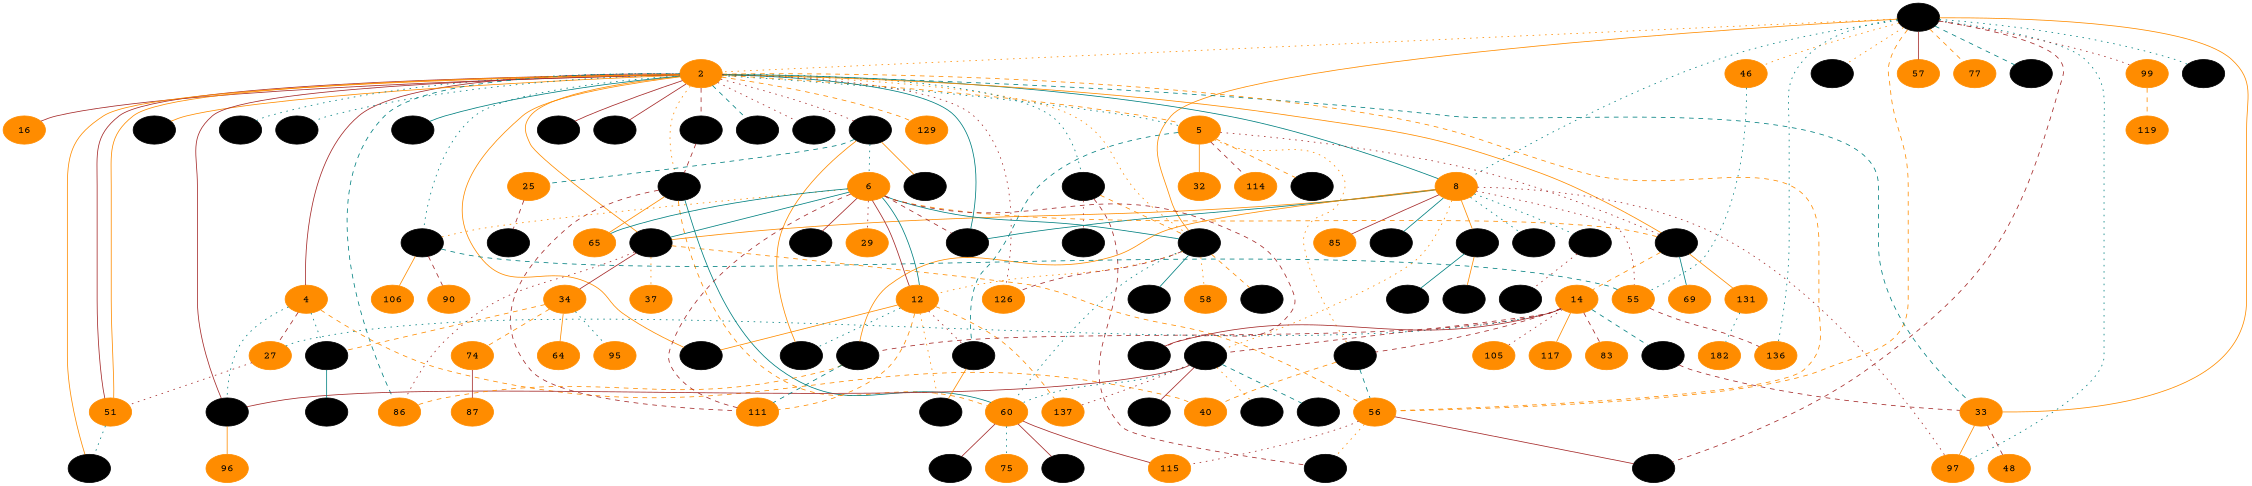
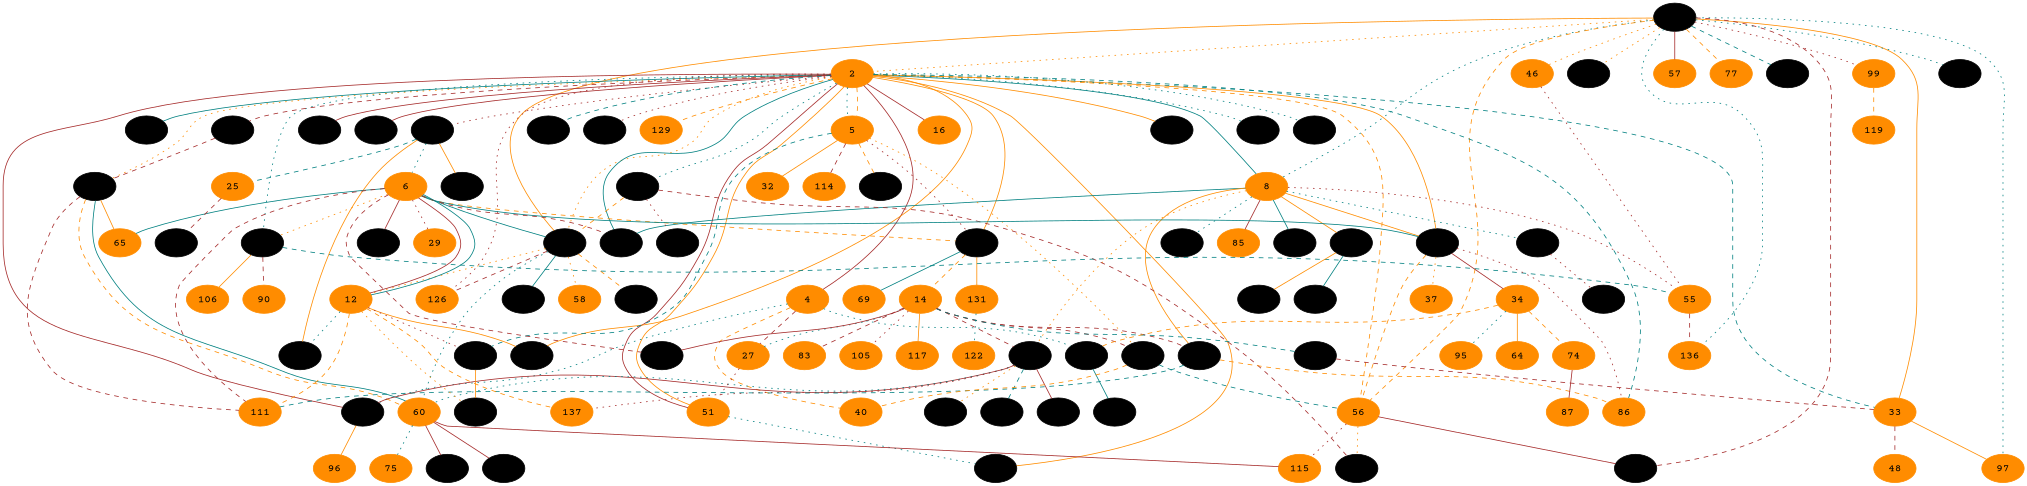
(1729, 207) -> (1611, 186)
(1749, 253) -> none
(1719, 356) -> (974, 356)
